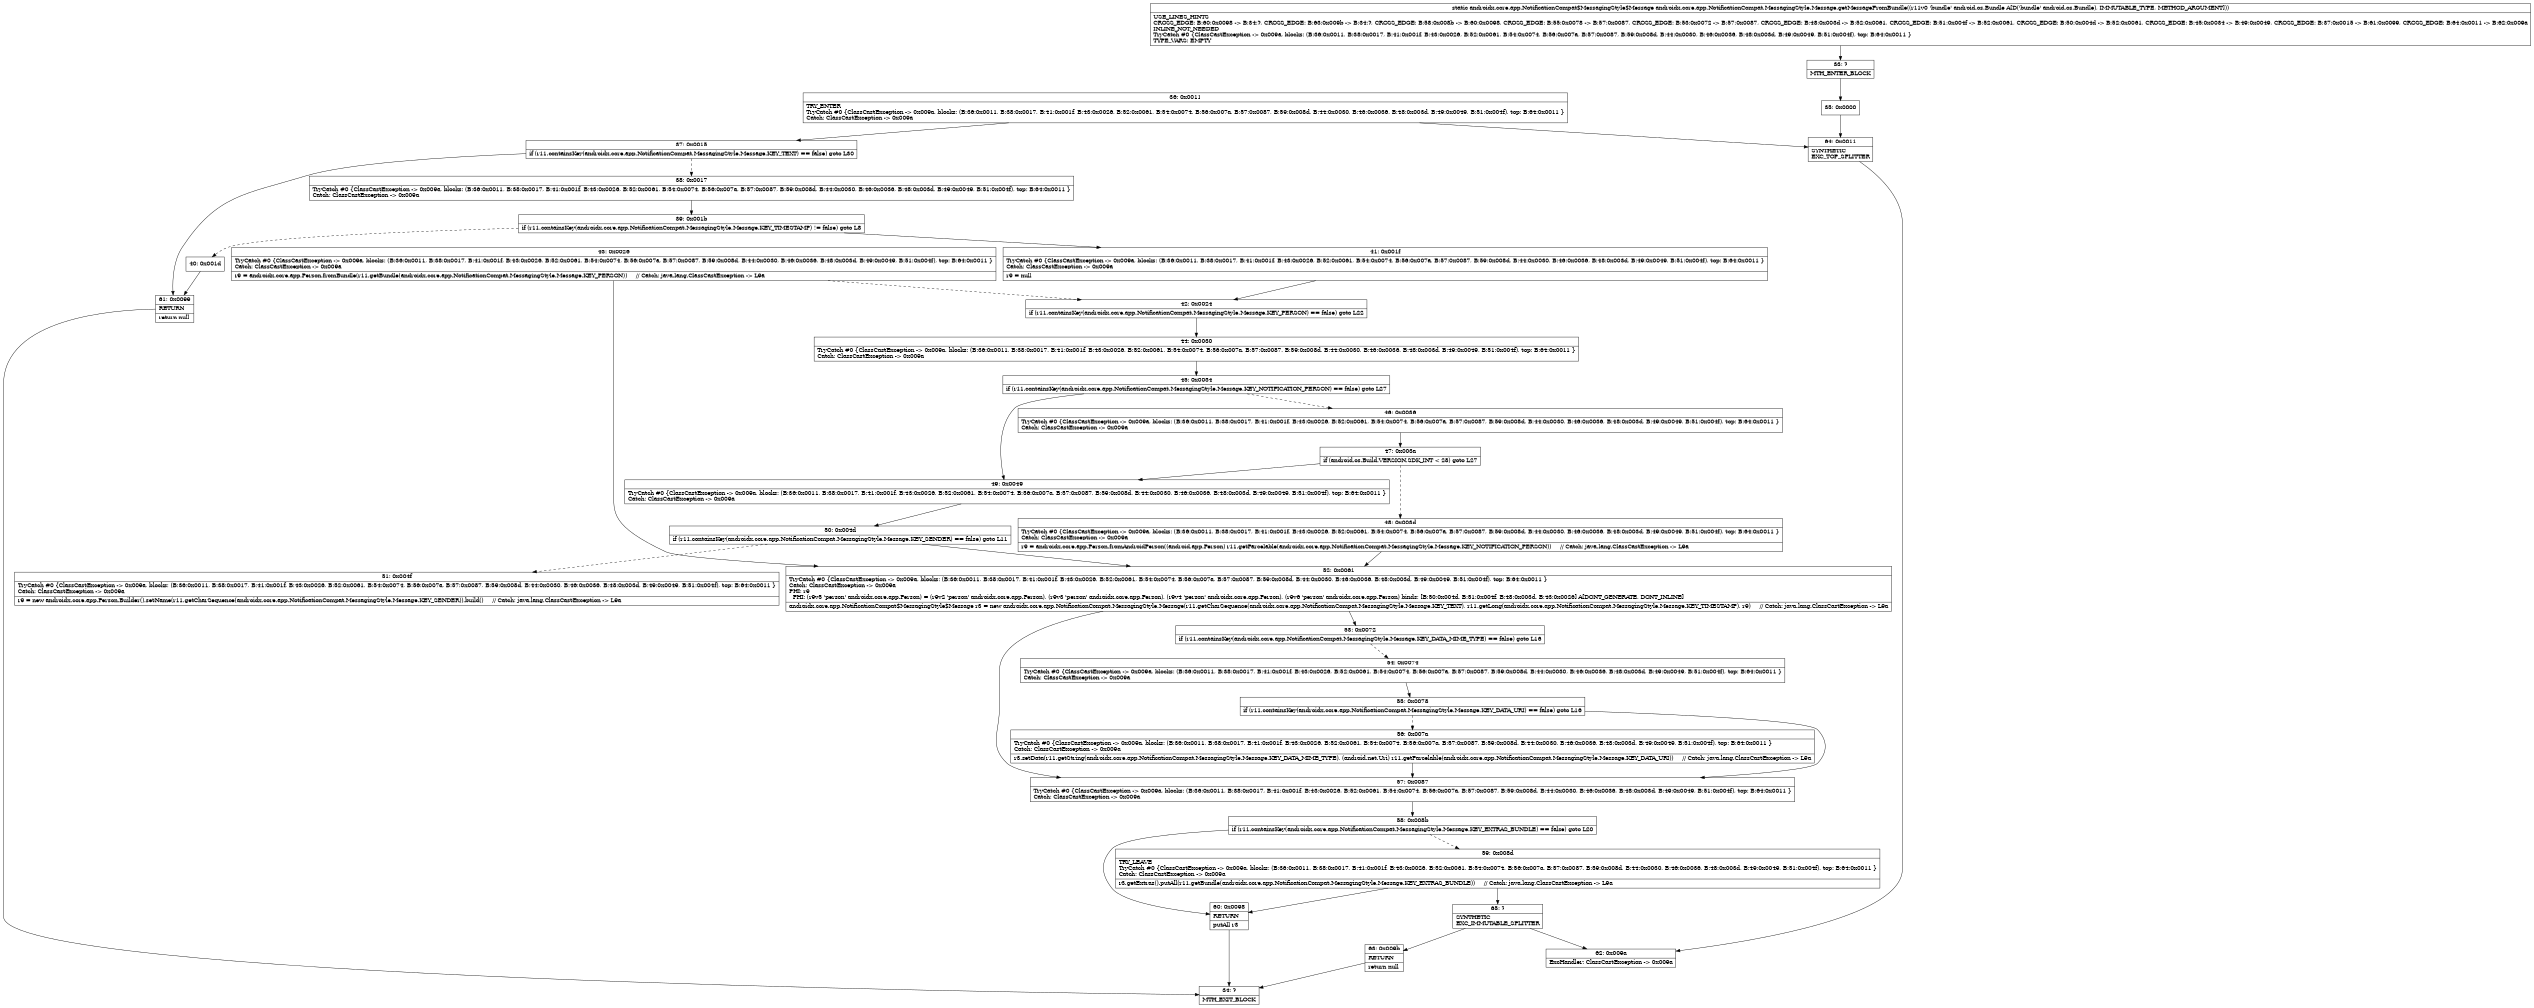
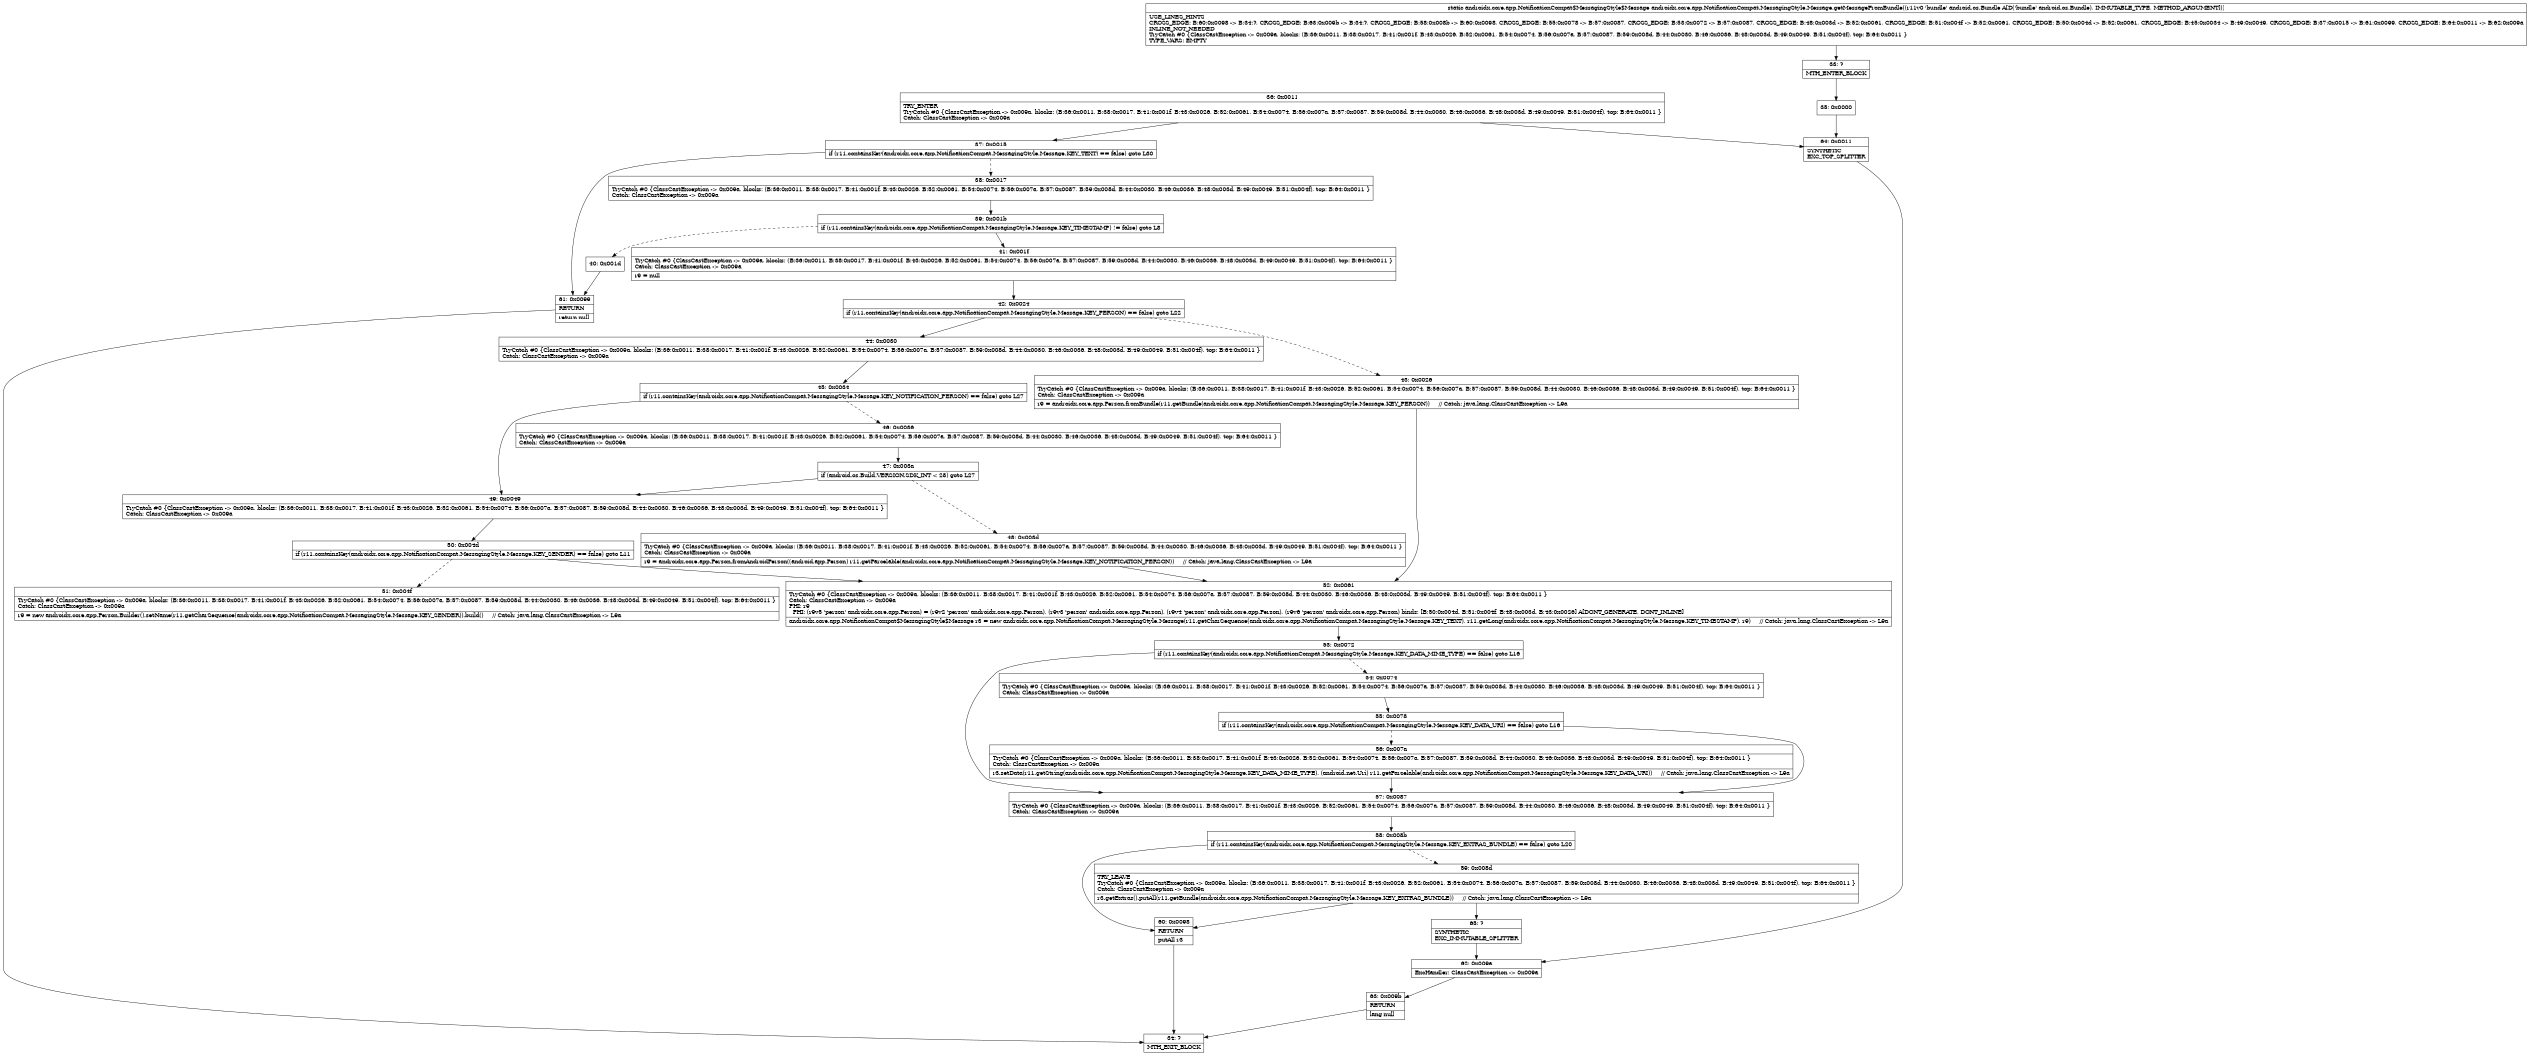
(953, 290) -> (1266, 337)
(1000, 681) -> (973, 702)
(1436, 939) -> (1432, 987)
(1384, 967) -> (1382, 1015)
